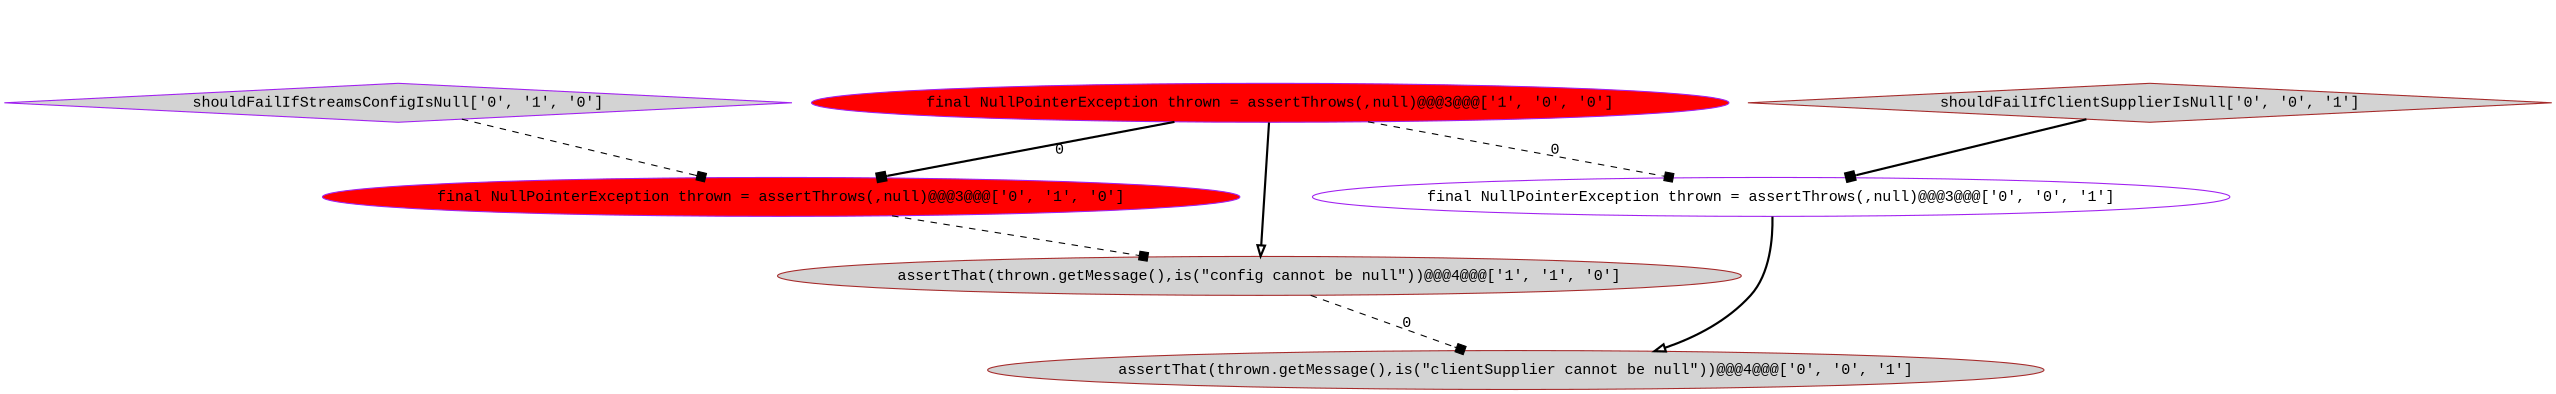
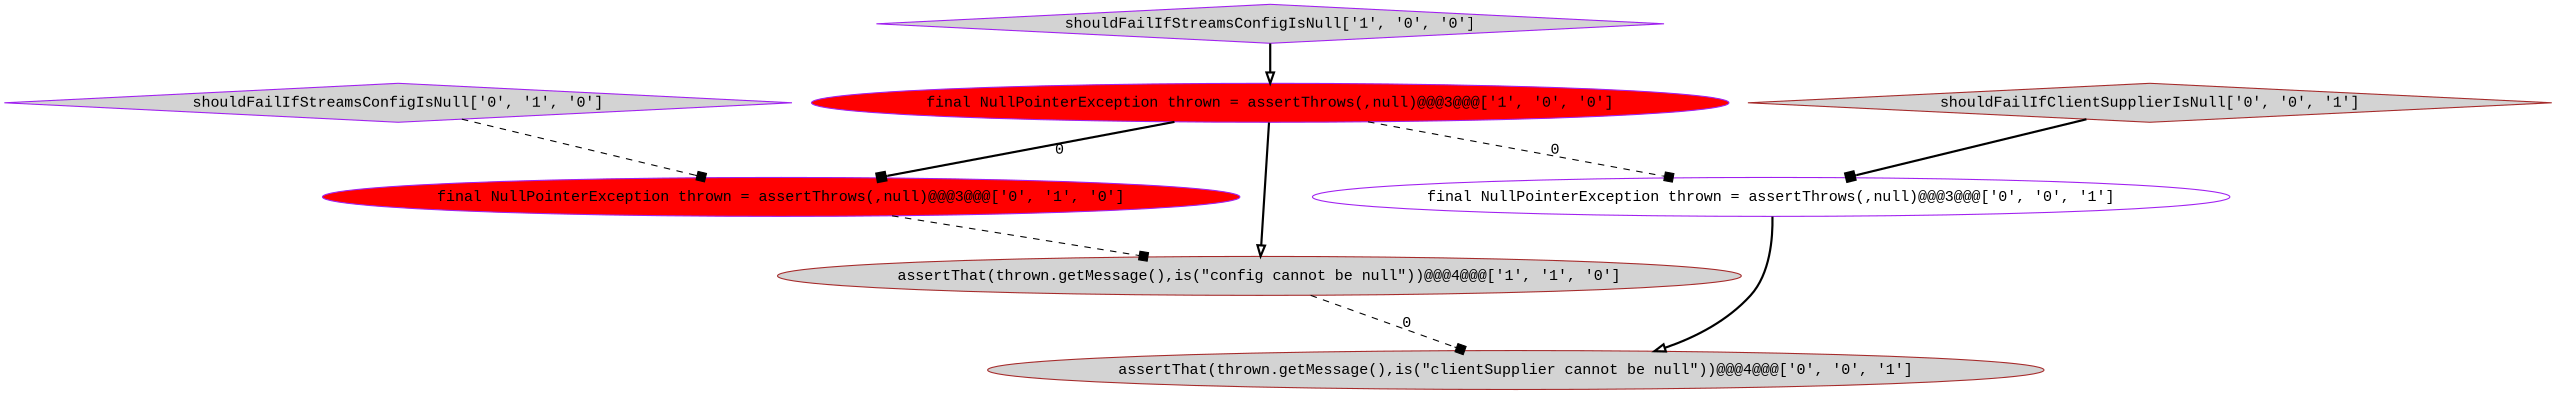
none -> (1270, 24)
